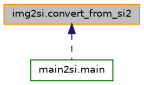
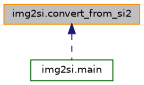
(72, 70) -> (72, 70)
